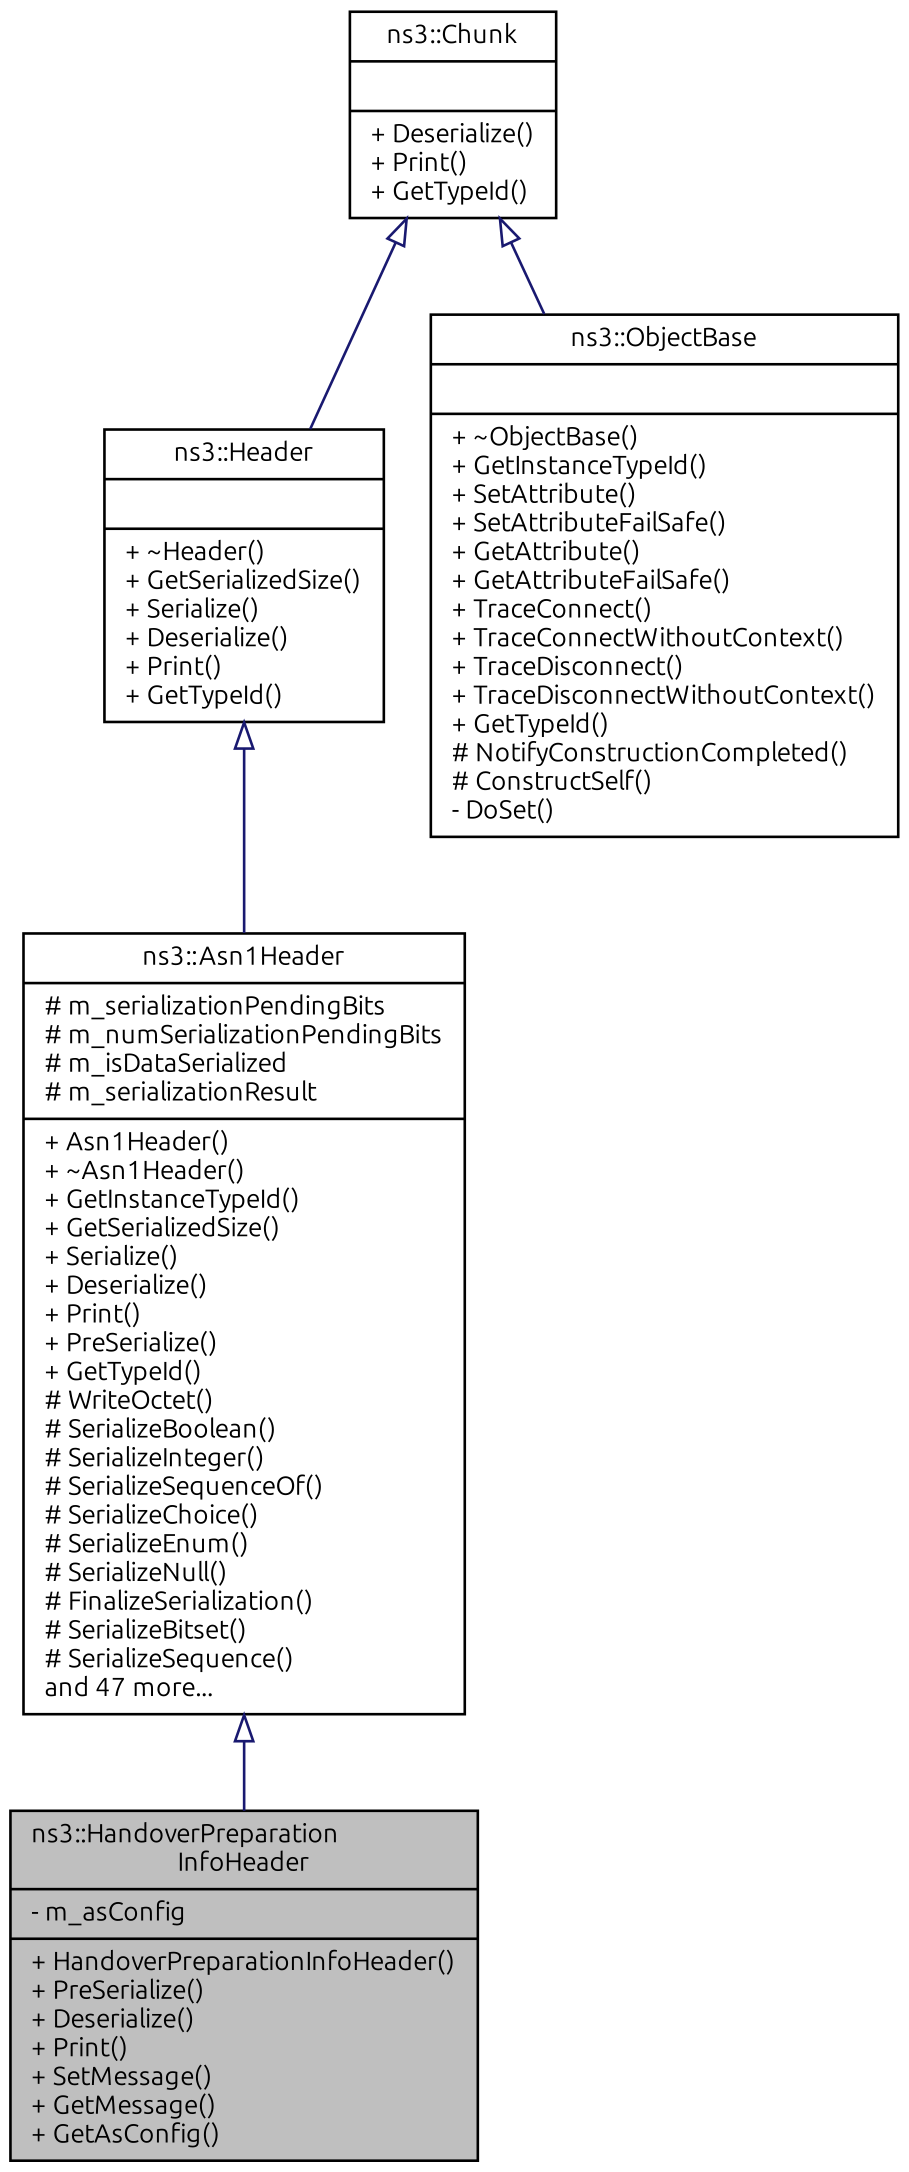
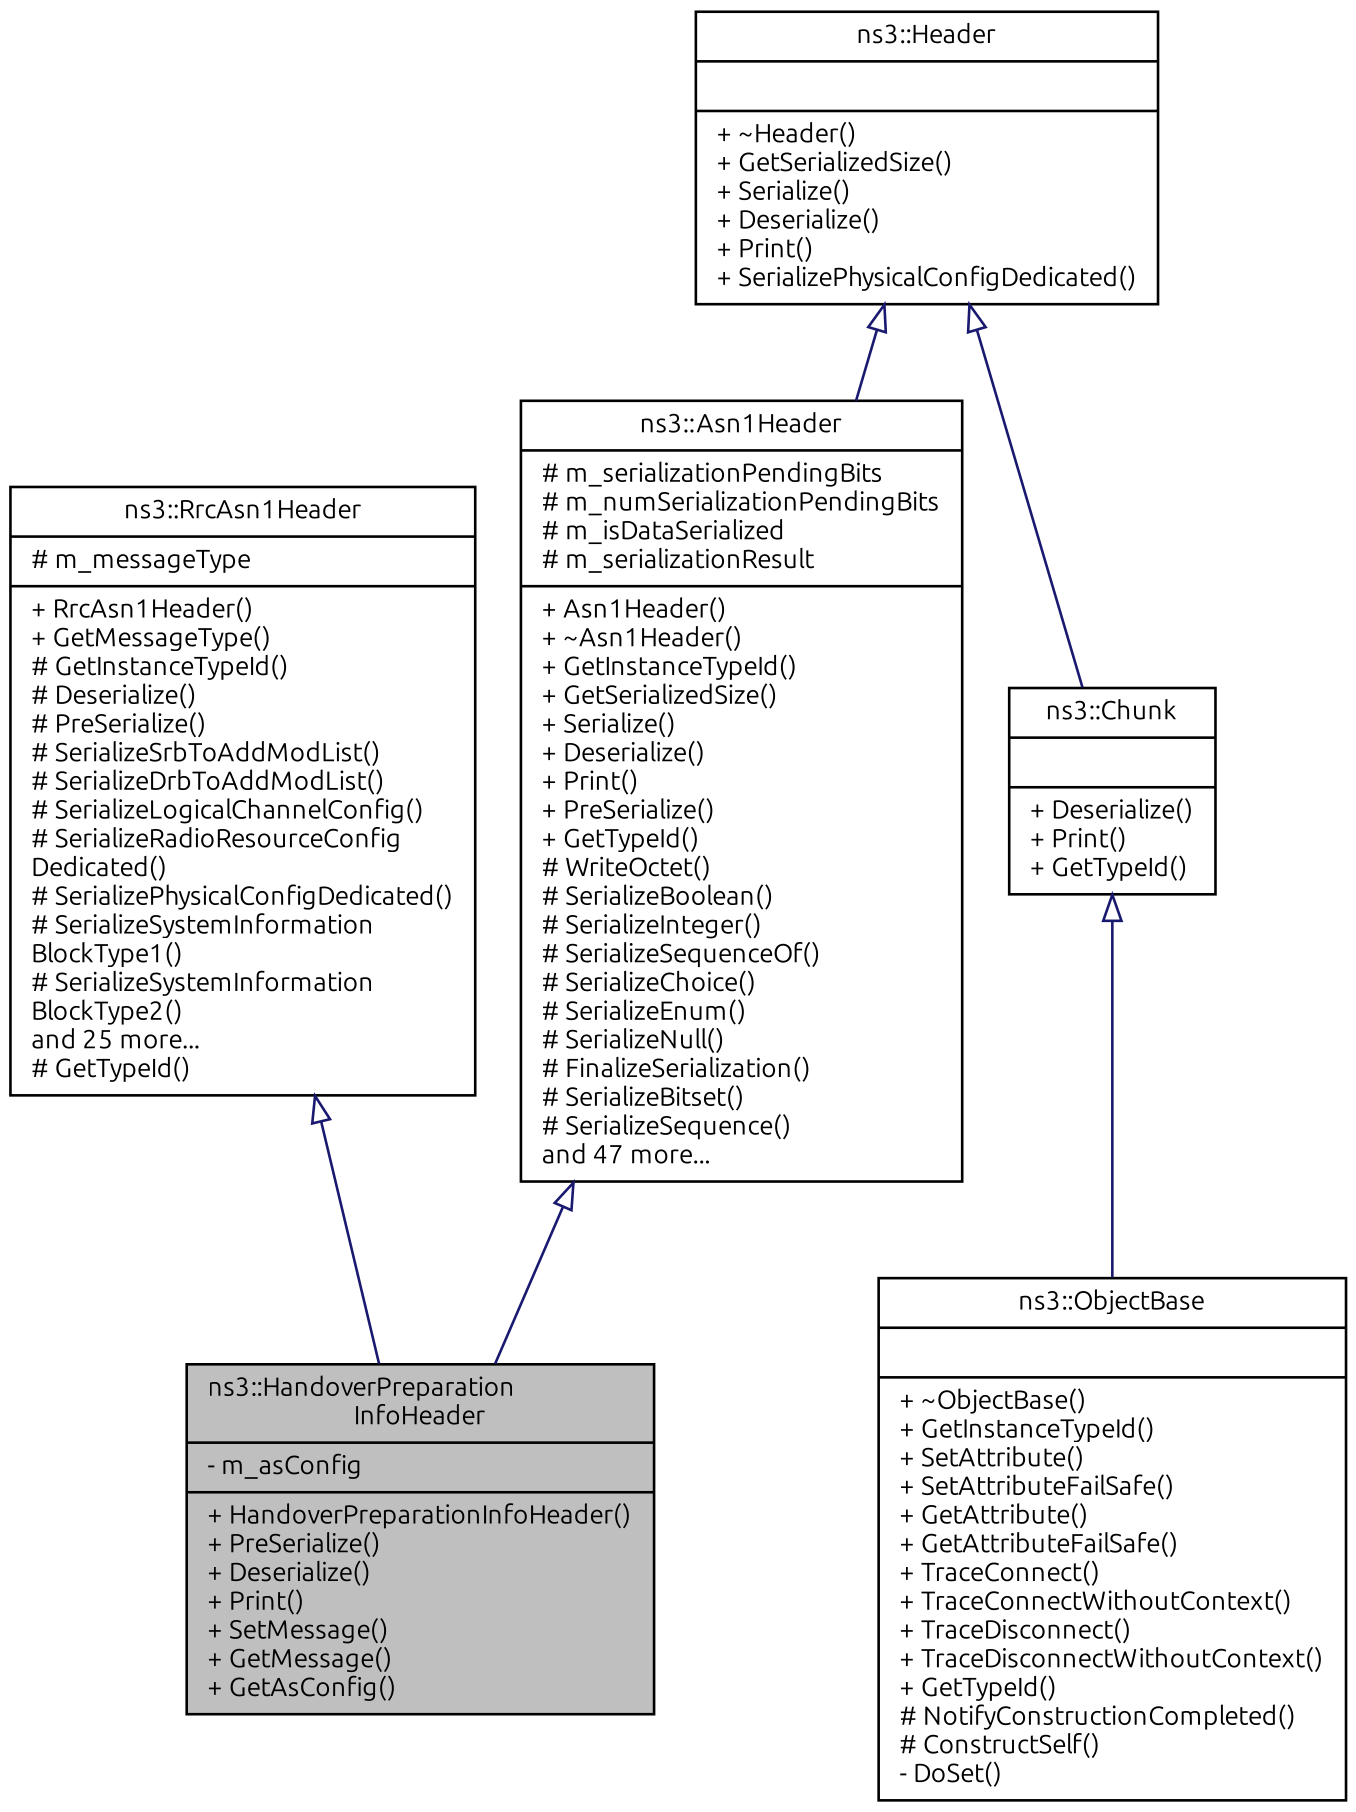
(353, 336) -> (1030, 509)
(205, 696) -> (927, 278)
none -> (243, 791)
